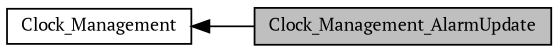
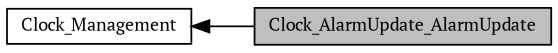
(403, 26) -> (403, 26)
